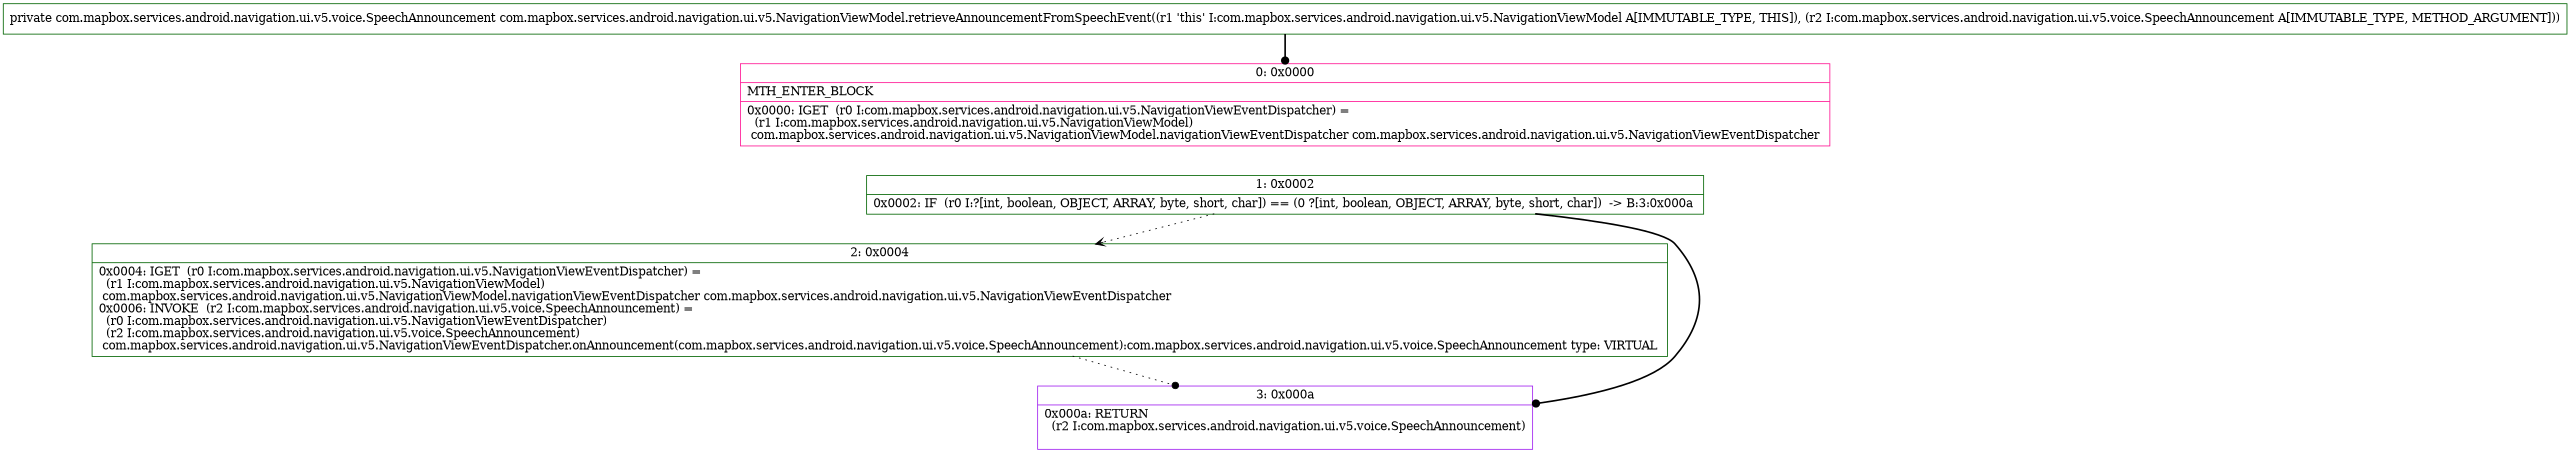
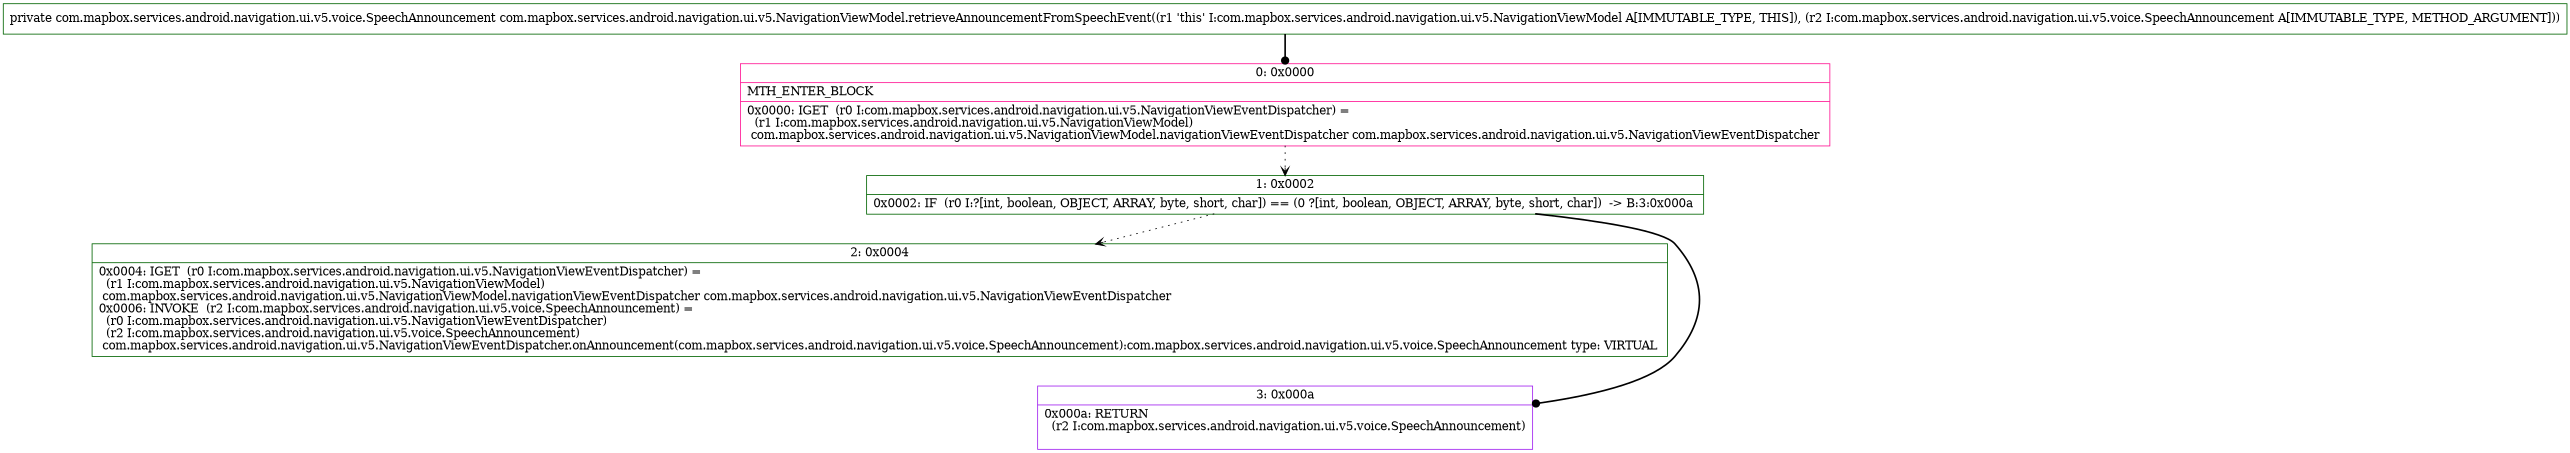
none -> (1285, 157)
(1122, 370) -> none
